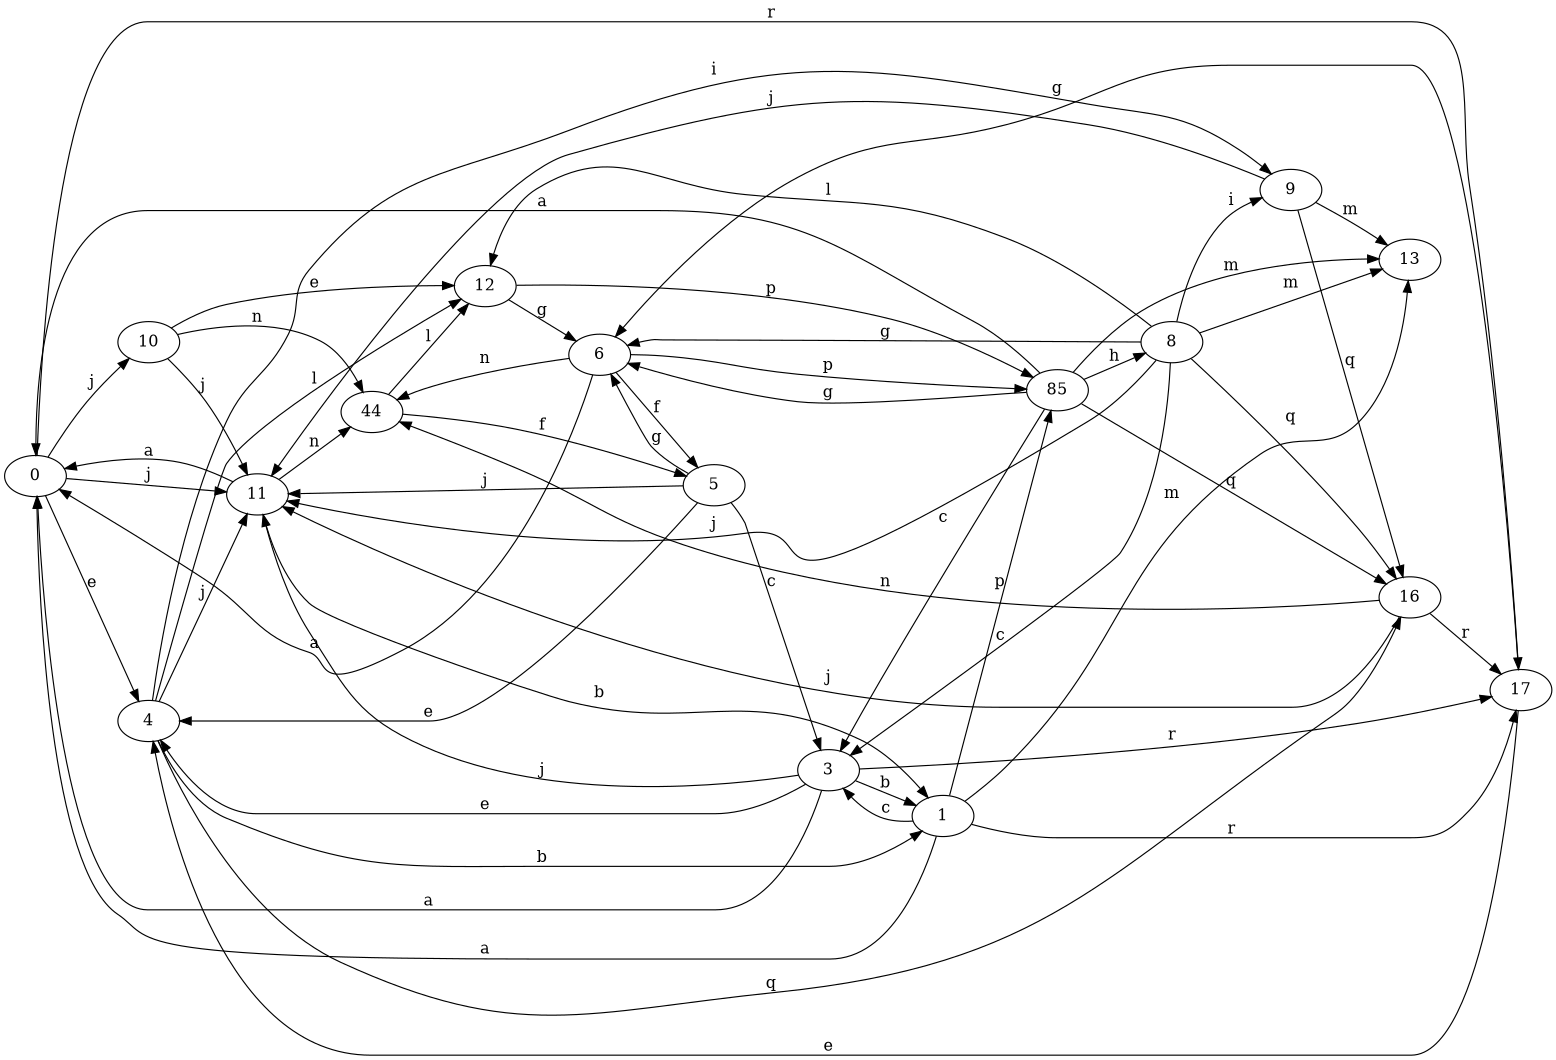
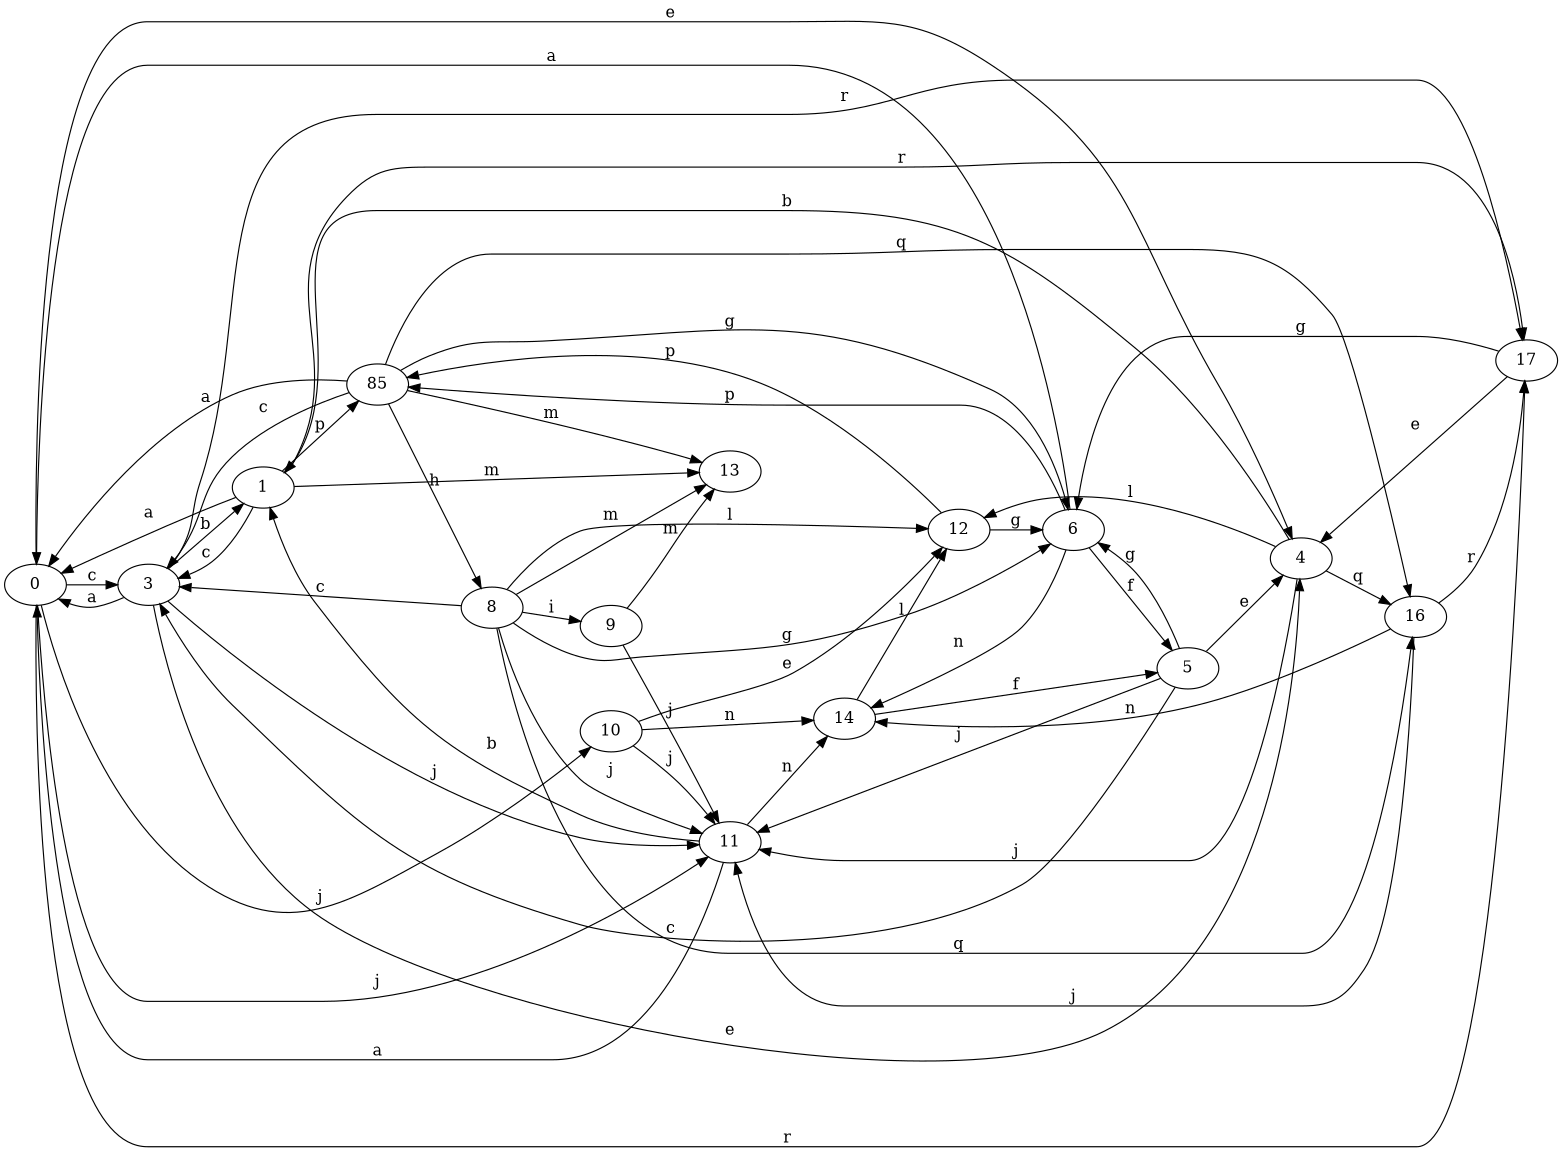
(546, 139) -> none
(1349, 388) -> none
(372, 412) -> (845, 719)
none -> (86, 585)
